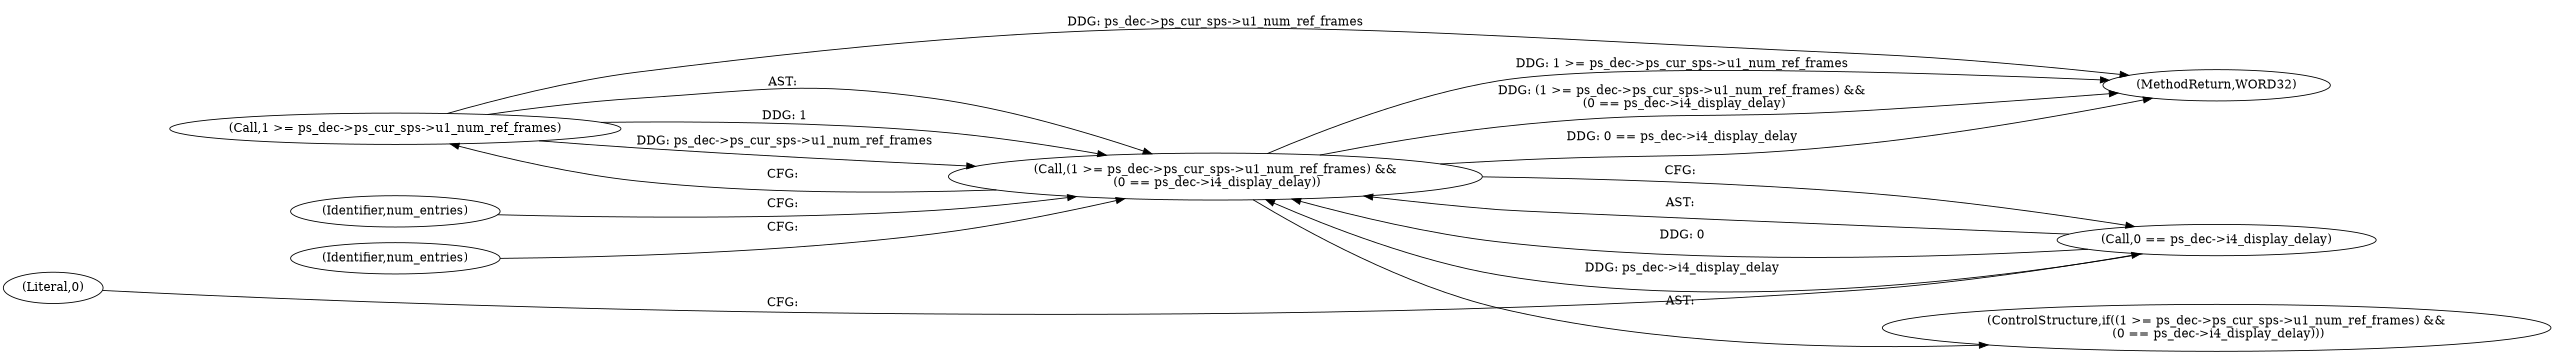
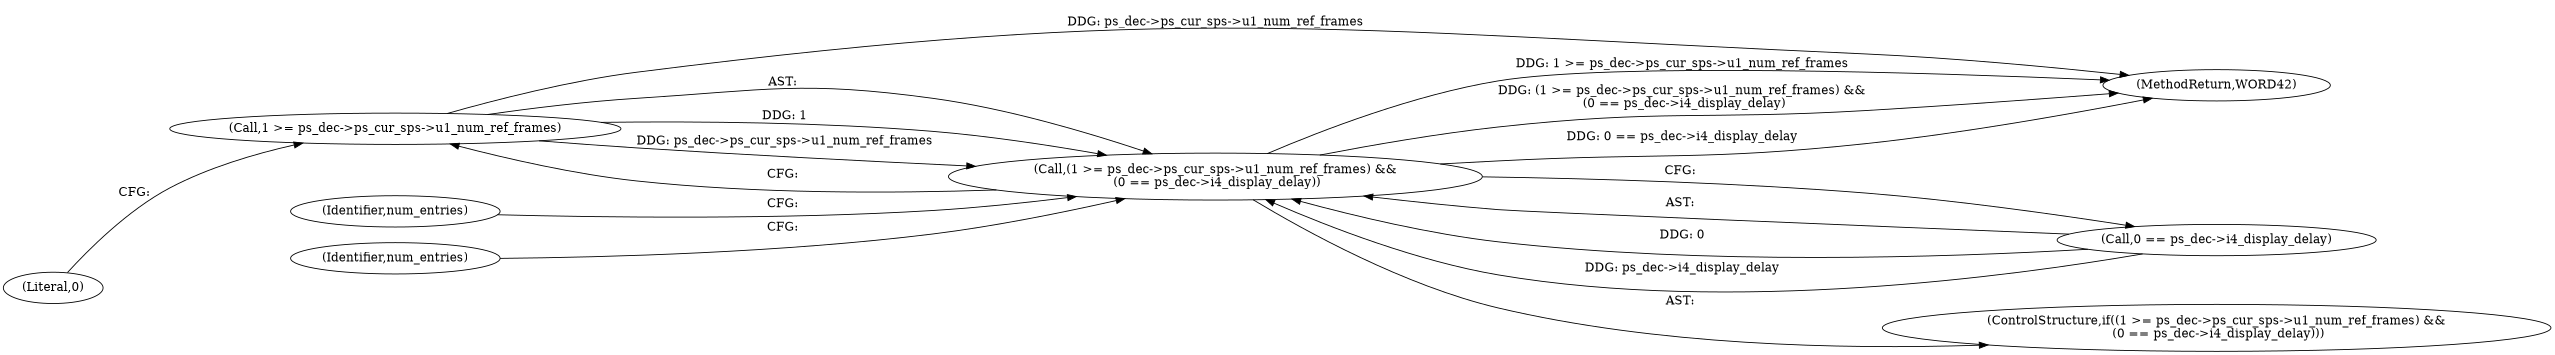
(2217, 85) -> (2217, 85)
(1118, 314) -> (169, 188)
